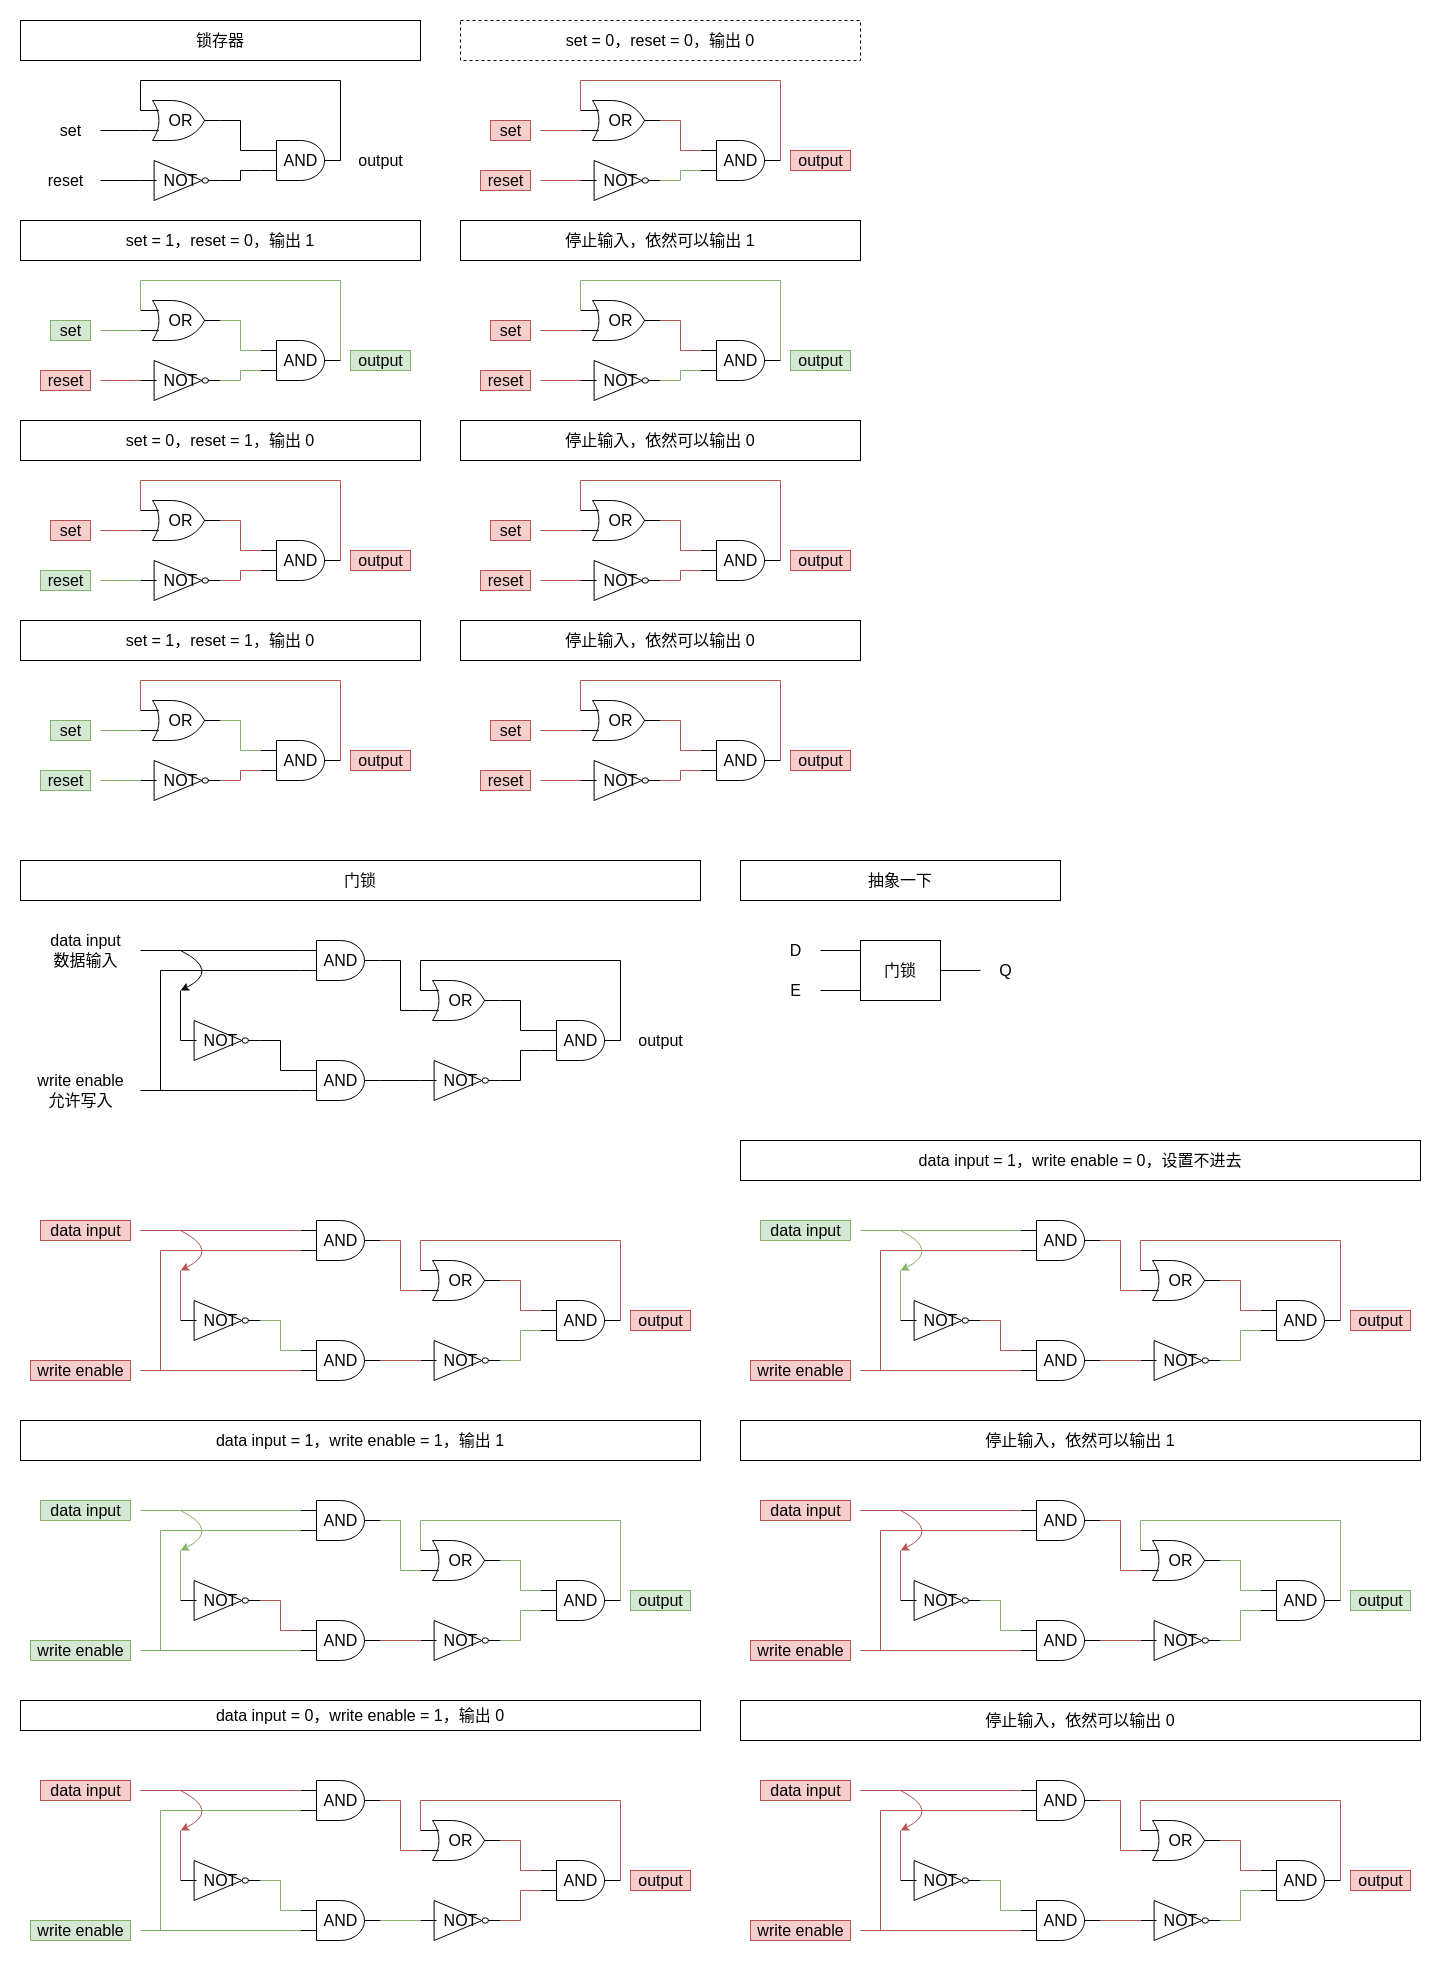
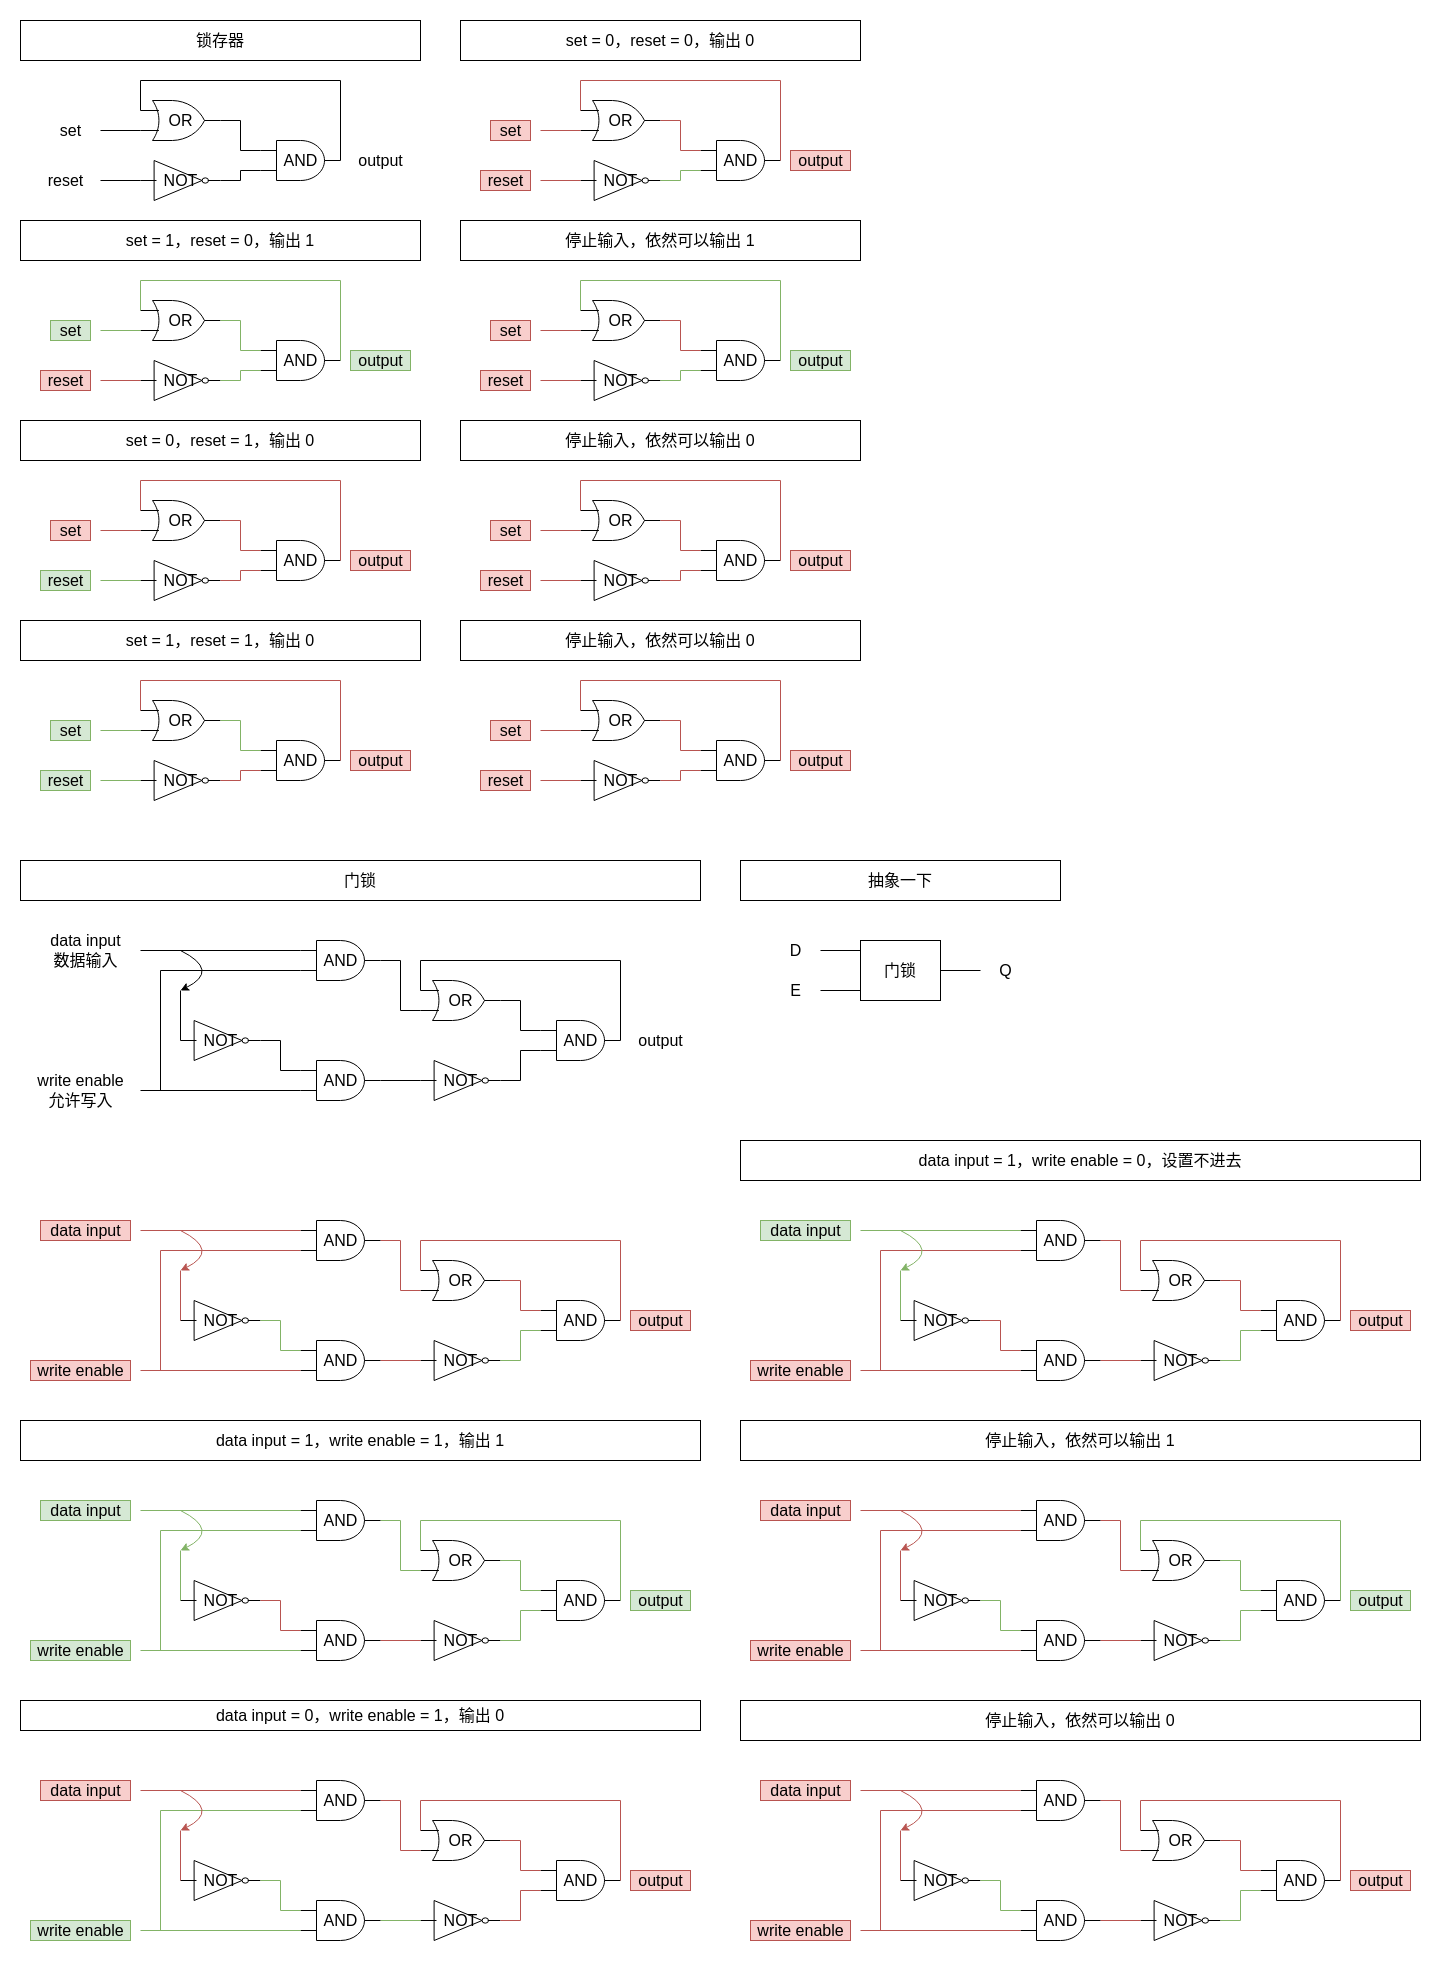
(661, 41) -> (661, 41)
